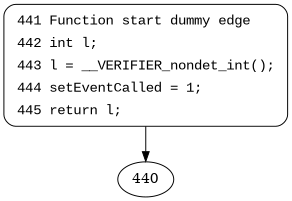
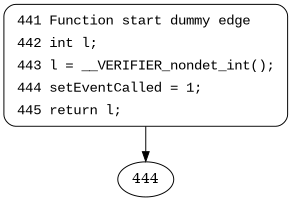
(146, 179) -> (146, 179)
